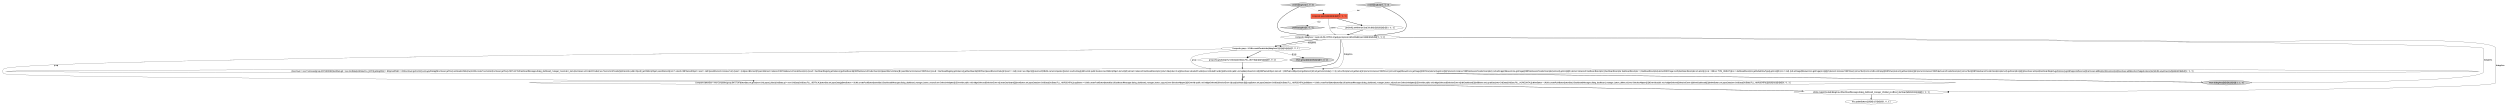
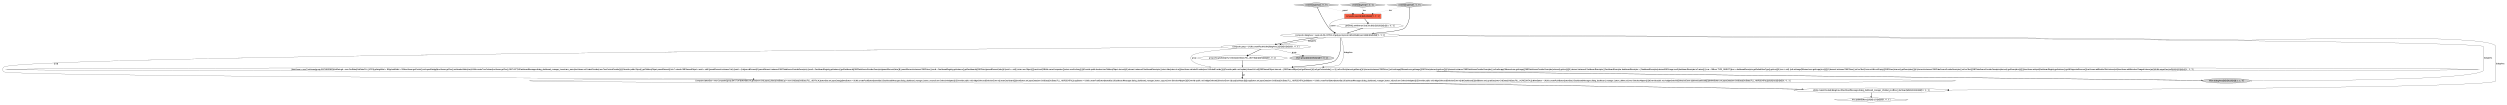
(1316, 22) -> (1363, 10)
(1871, 102) -> (1871, 100)
